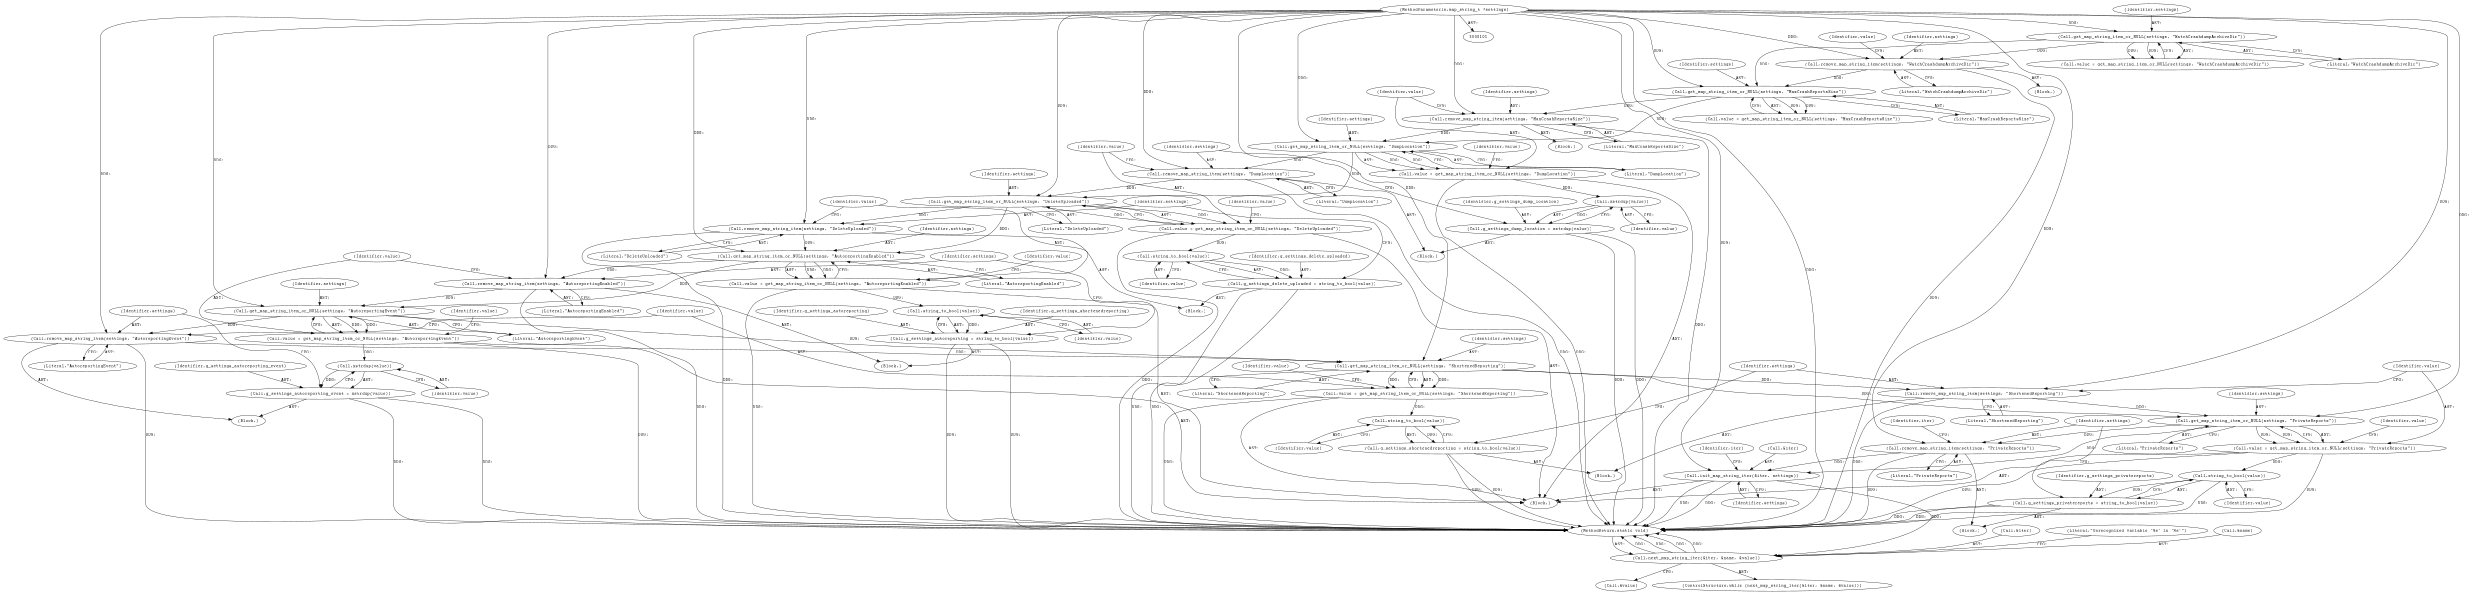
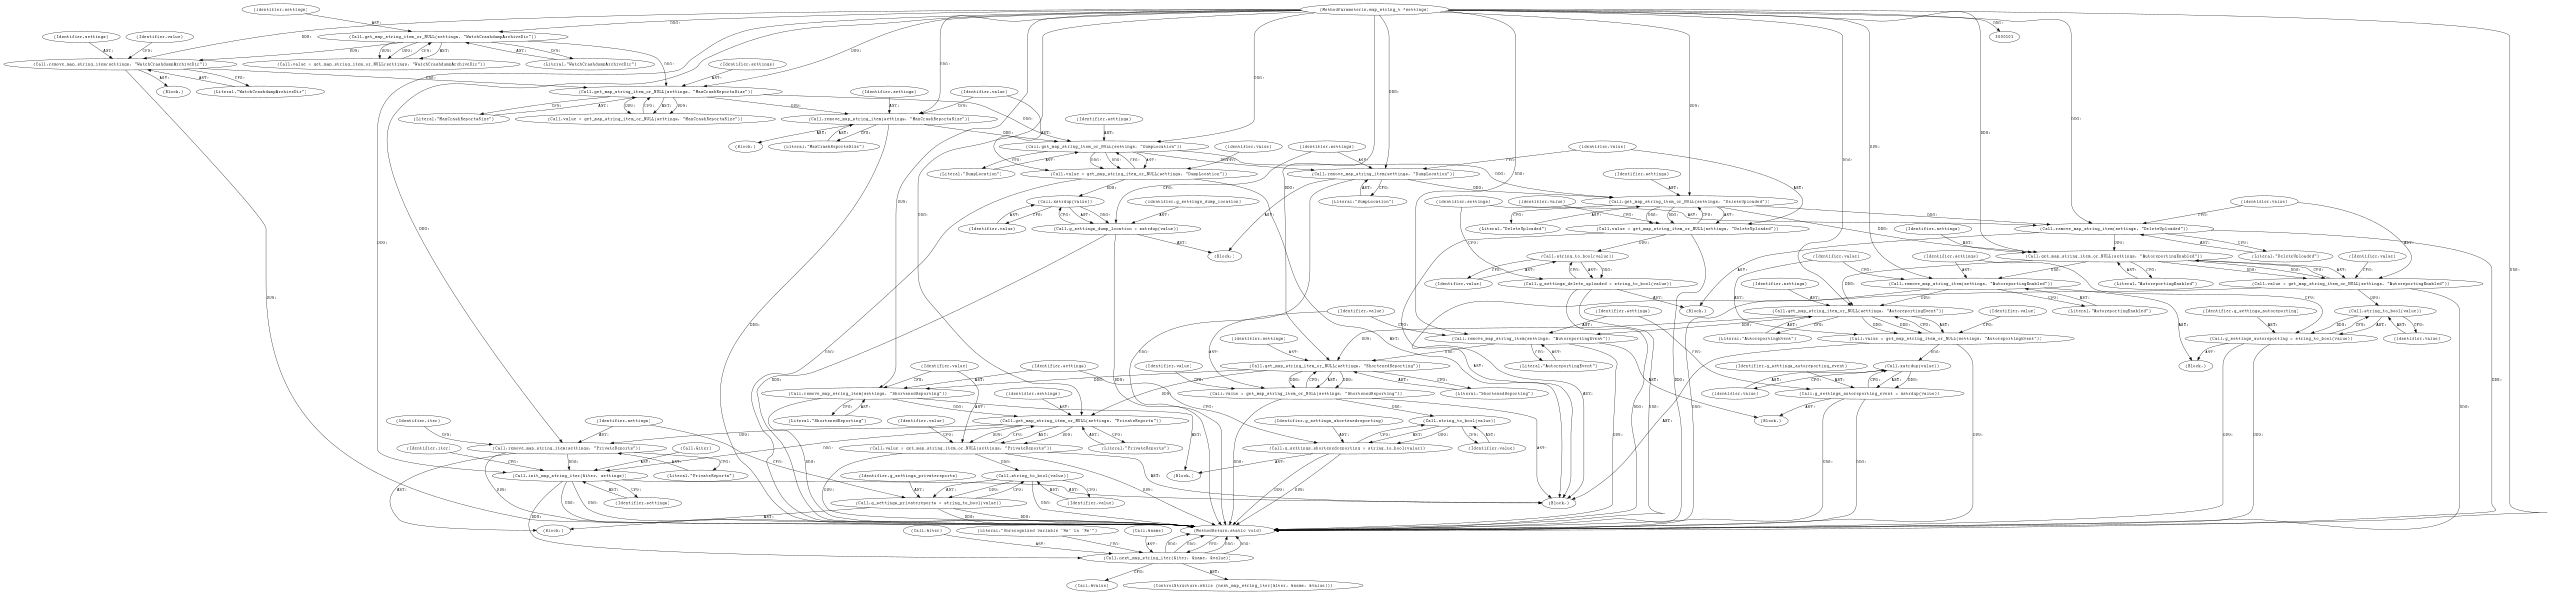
(1475, 23) -> (2000, 23)
(1300, 256) -> none
(1020, 324) -> (1337, 433)
(1621, 544) -> (1215, 544)
